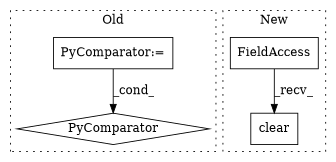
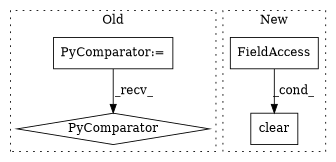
(134, 91) -> (134, 91)
(294, 91) -> (294, 91)
